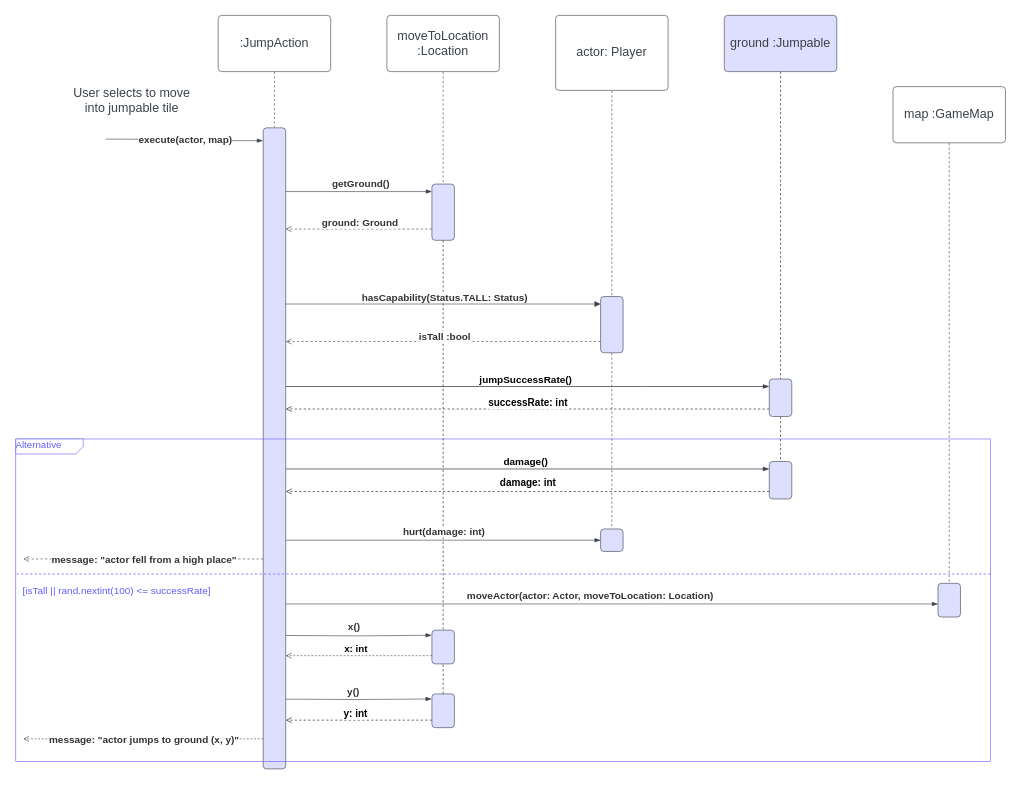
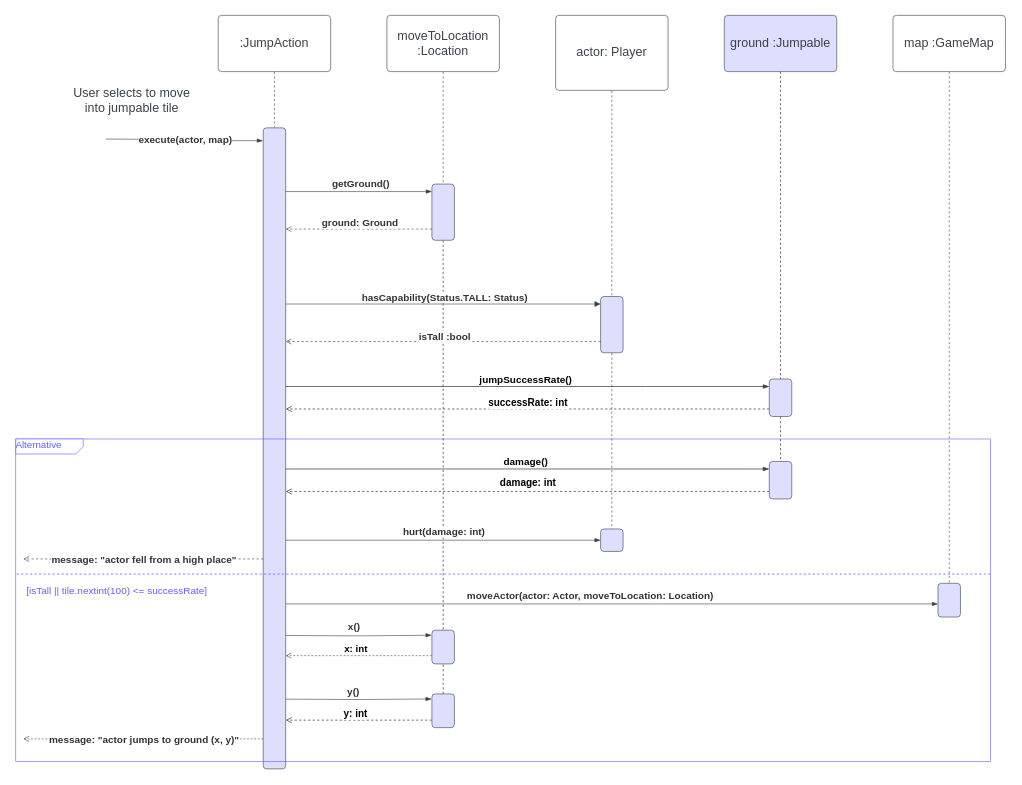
(949, 115) -> (949, 44)
(117, 591) -> (117, 591)
